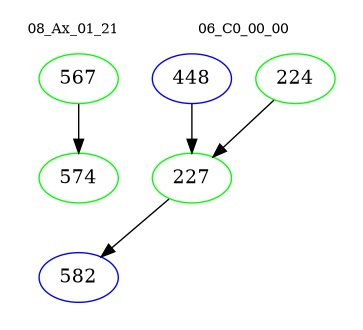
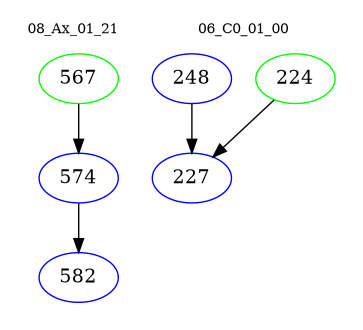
(244, 30) -> (244, 30)
(192, 79) -> (192, 79)
(79, 178) -> (79, 178)
(192, 178) -> (192, 178)
(140, 223) -> (79, 221)
